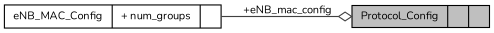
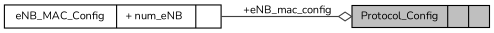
(156, 16) -> (154, 16)
